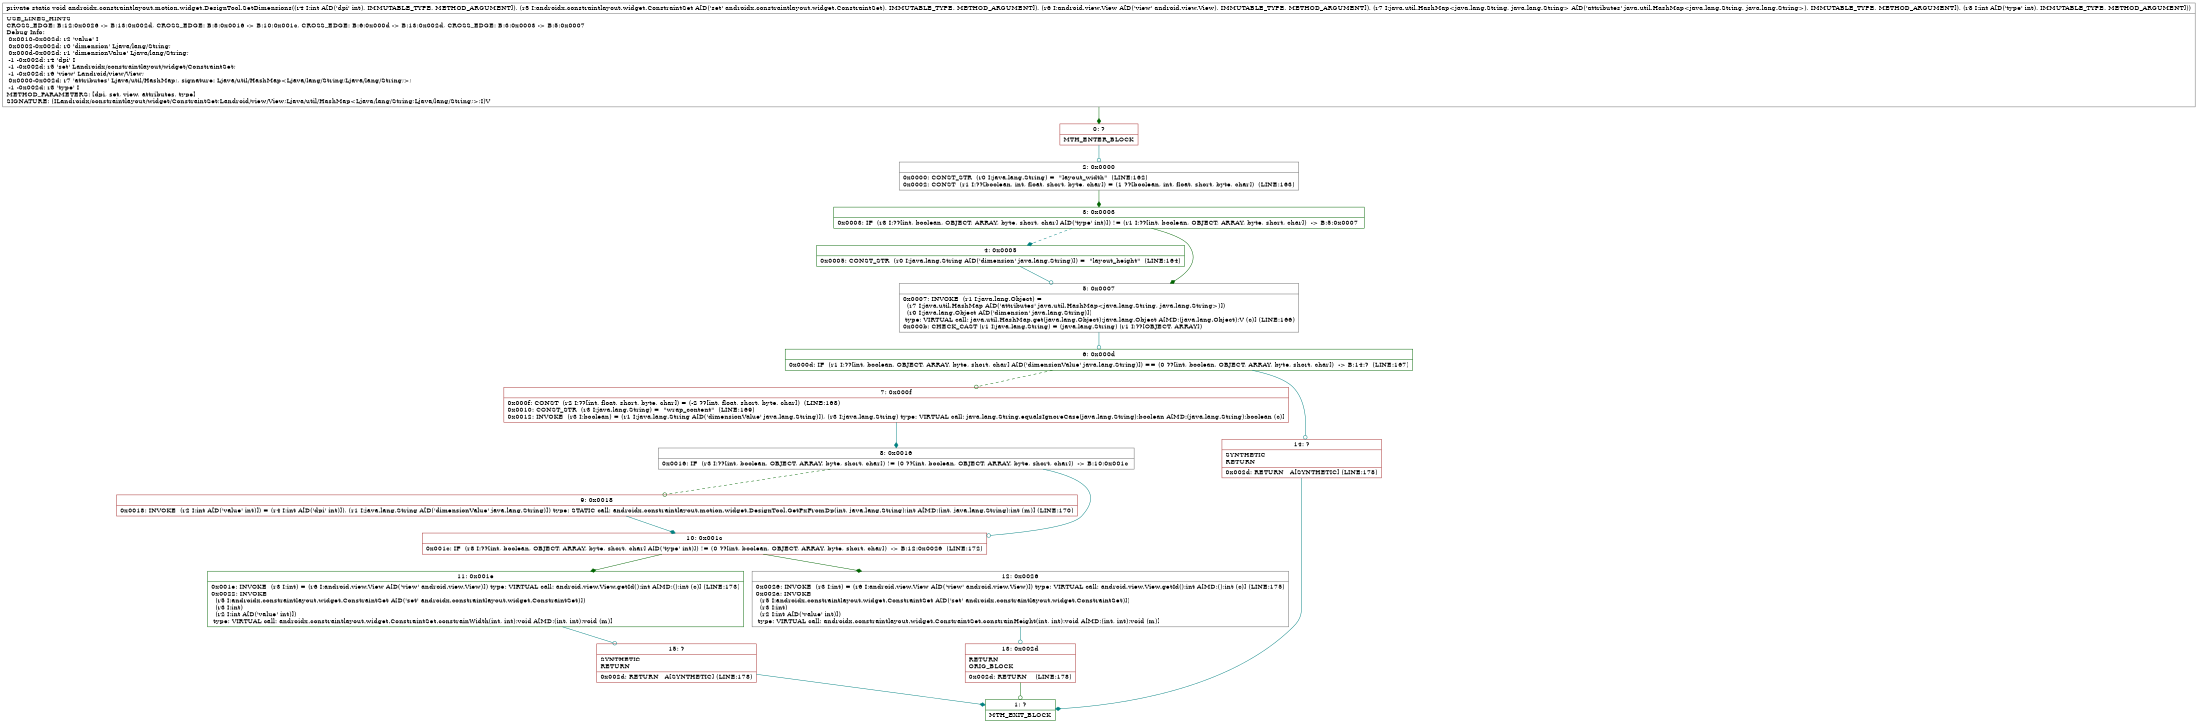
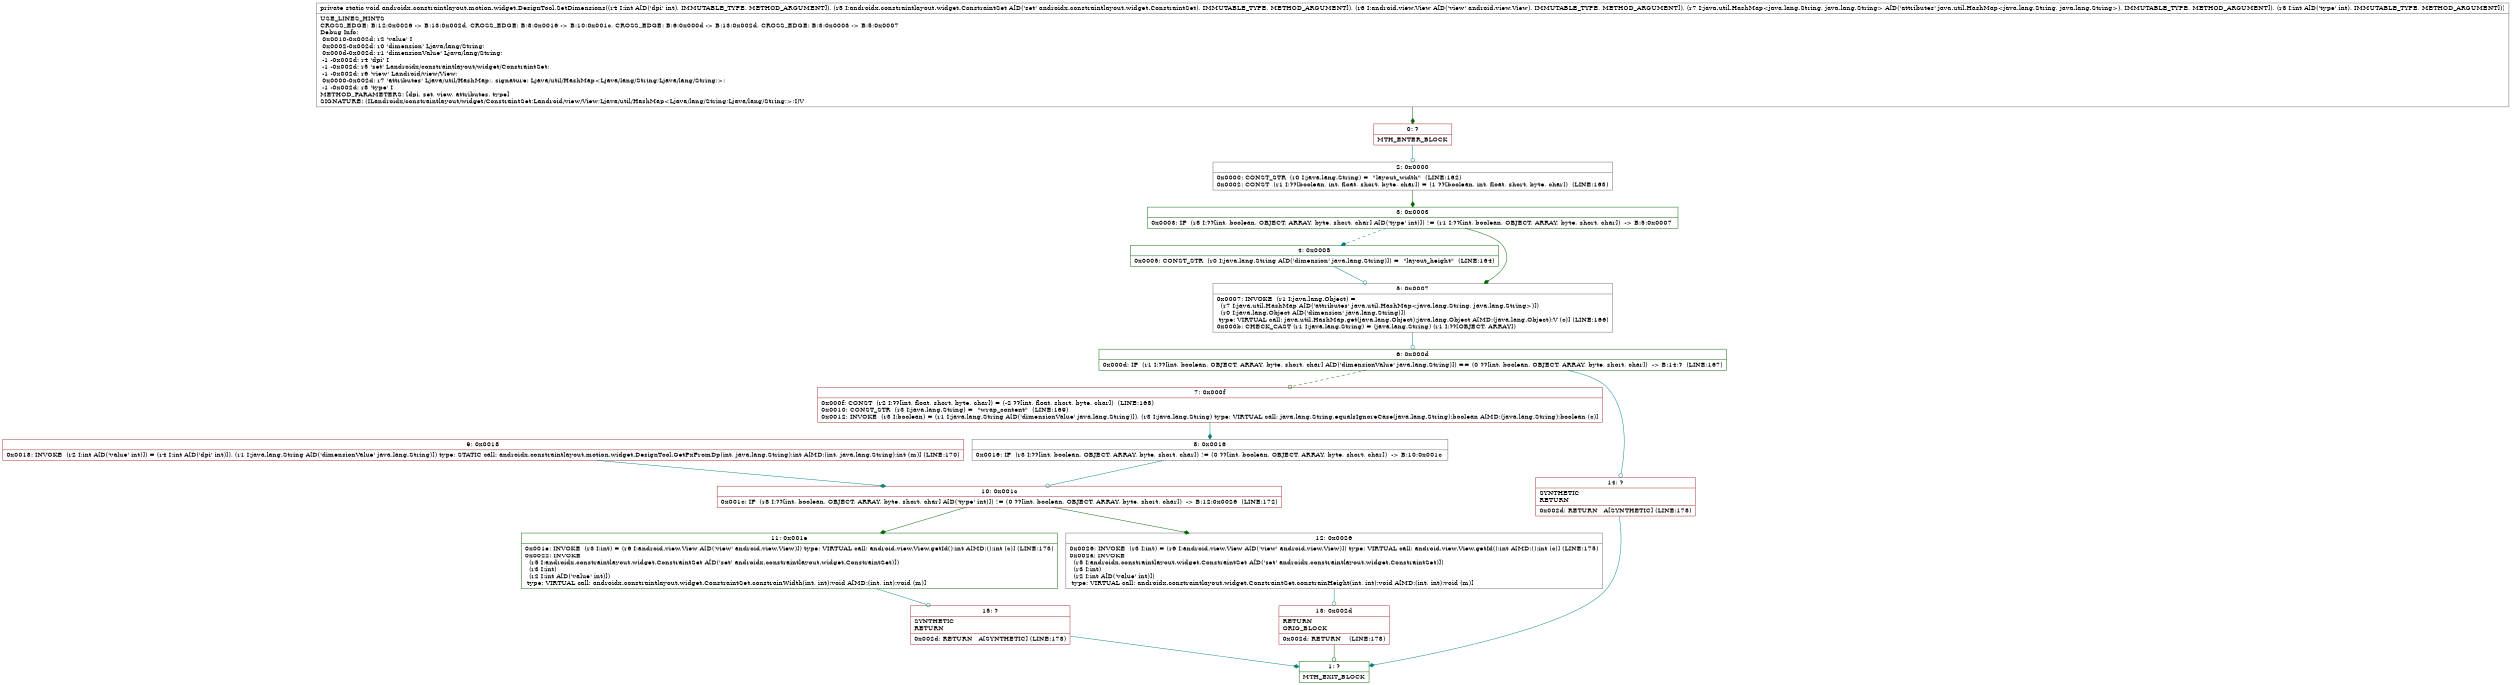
(748, 482) -> none
